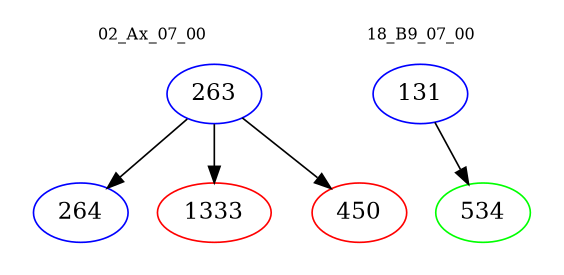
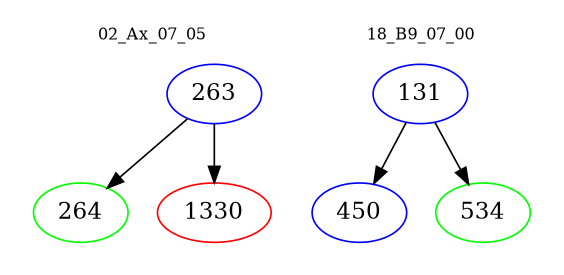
(152, 35) -> (152, 35)
(274, 143) -> (394, 146)
(81, 213) -> (81, 213)
(214, 213) -> (214, 213)
(359, 213) -> (359, 213)
